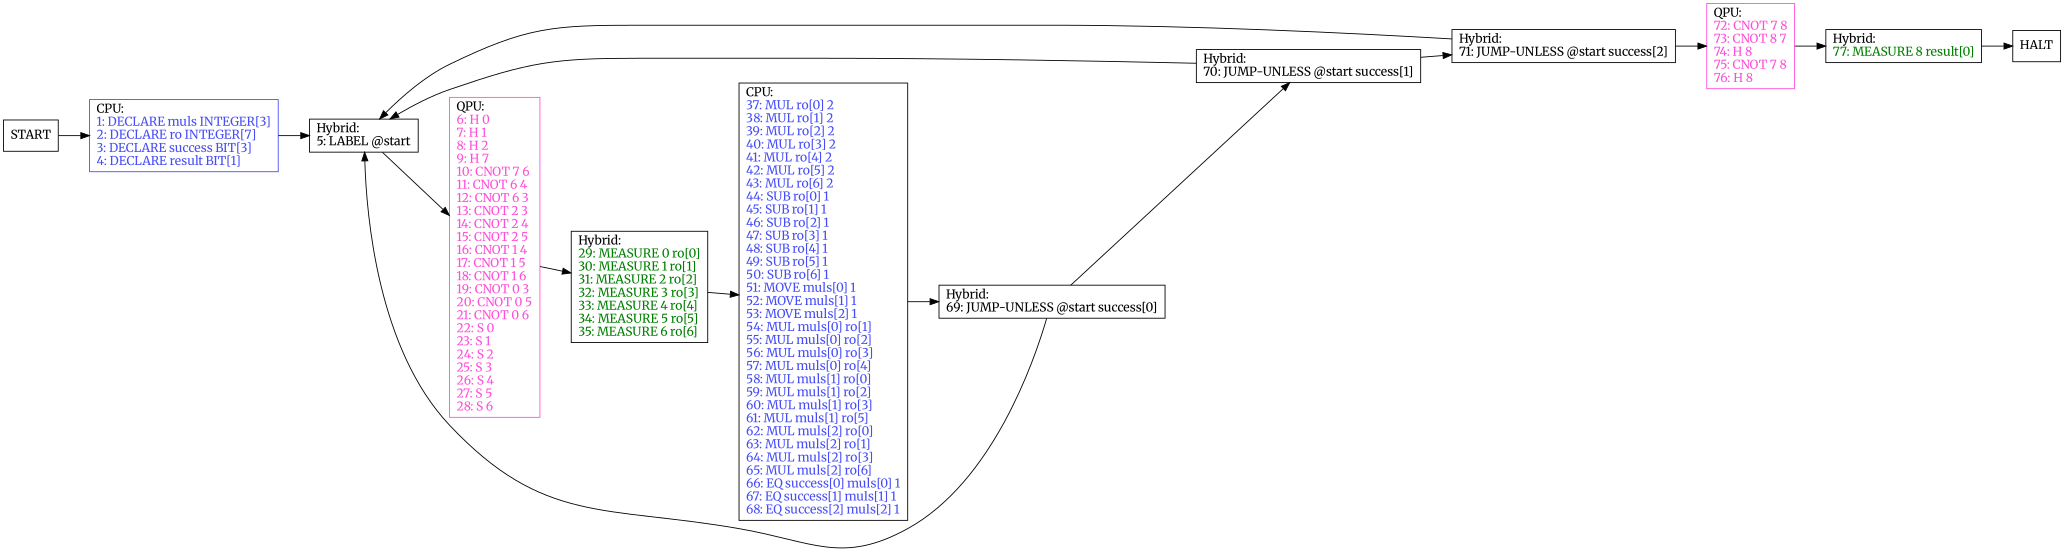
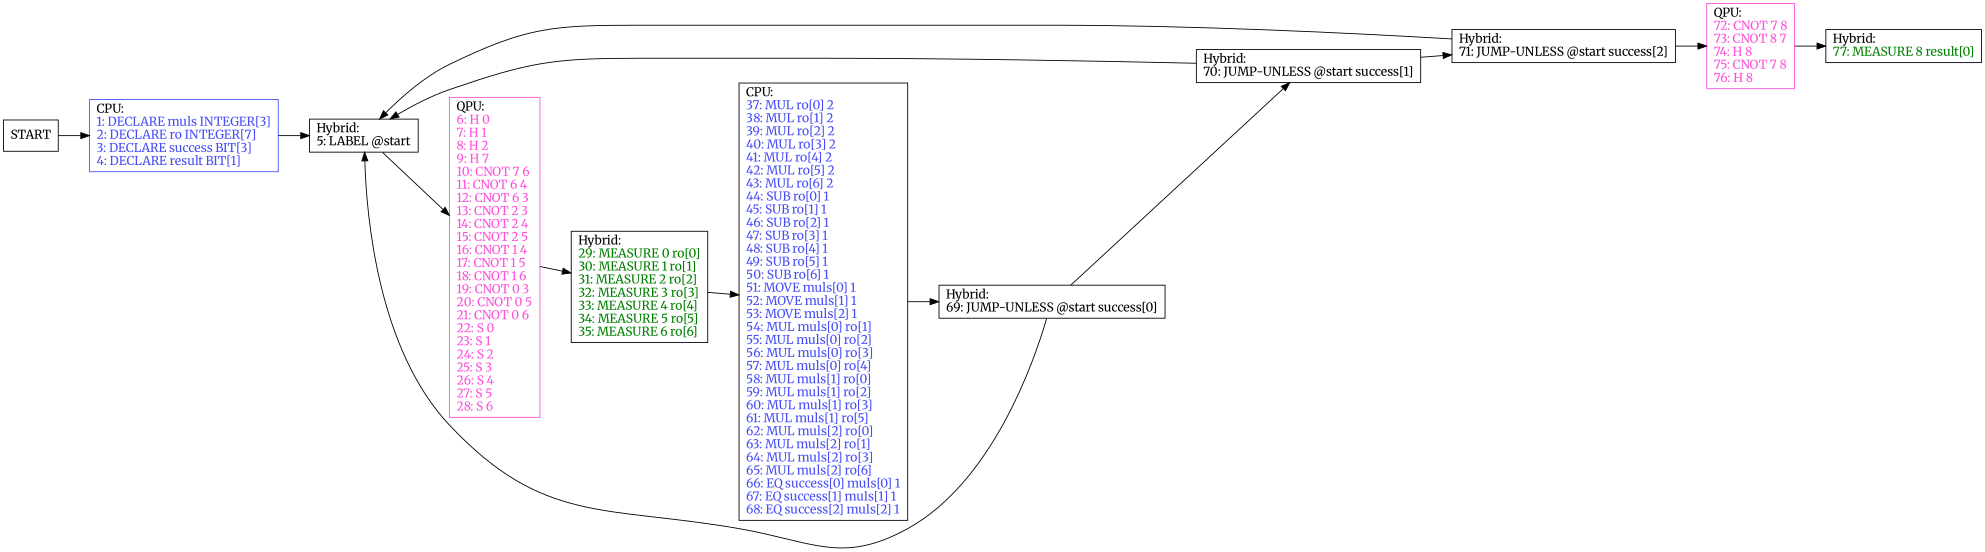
(2037, 46) -> none
